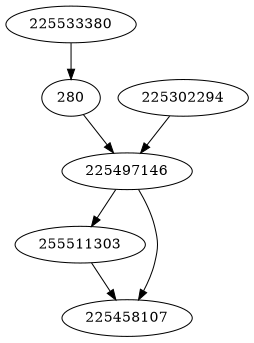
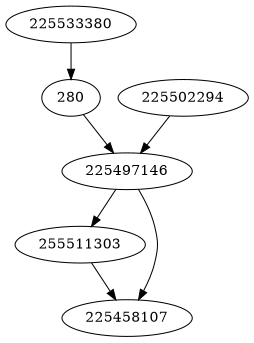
(183, 98) -> (183, 98)
